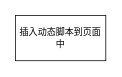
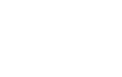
(60, 38) -> none
